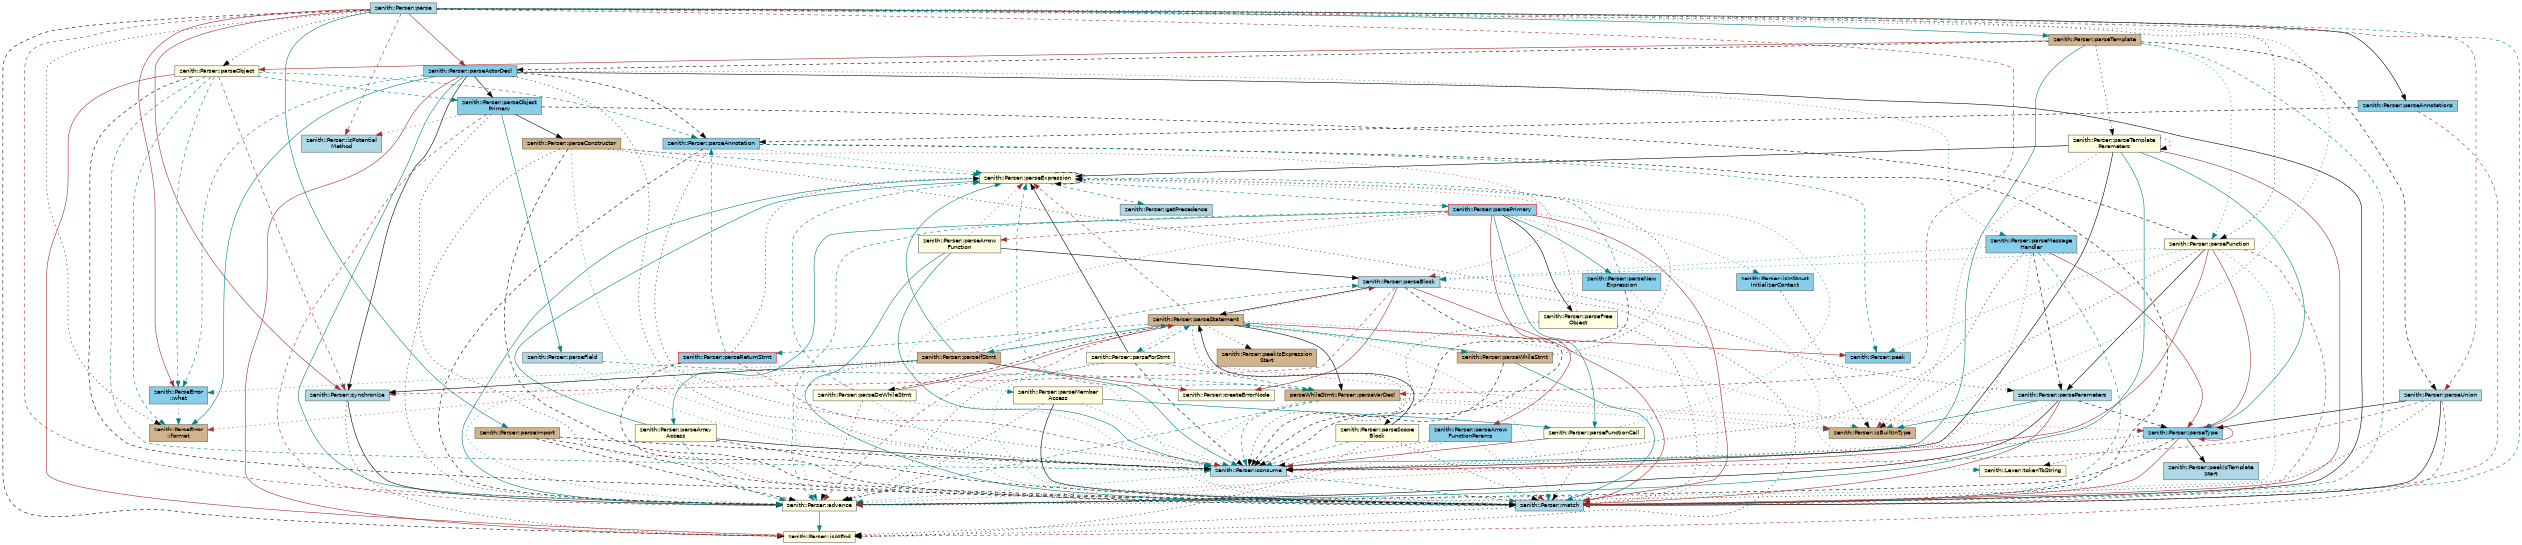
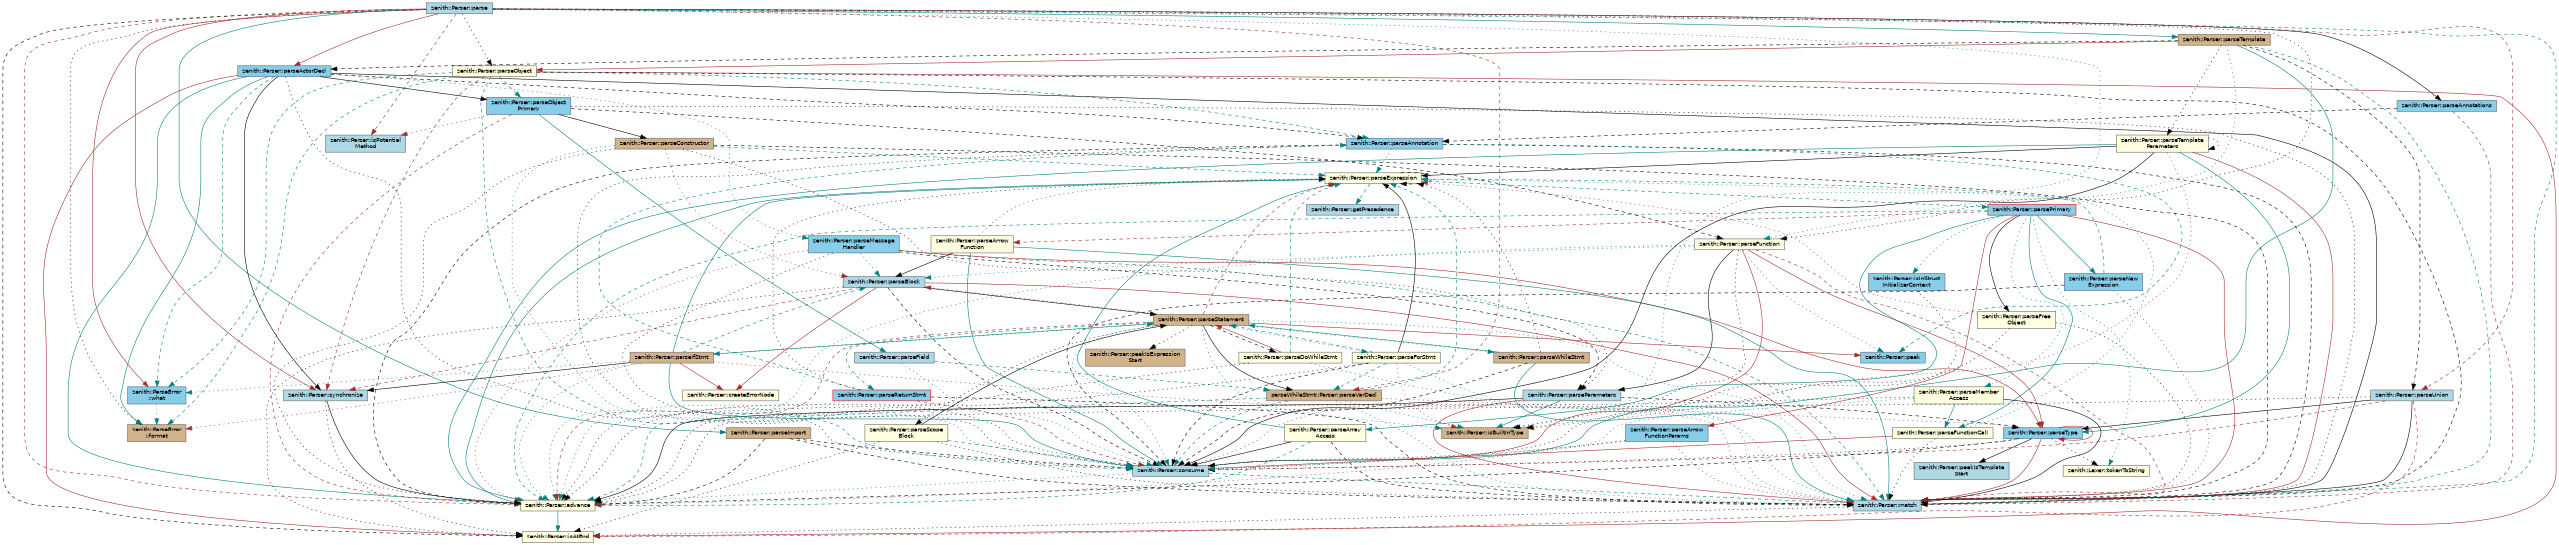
(1057, 415) -> (1086, 378)
